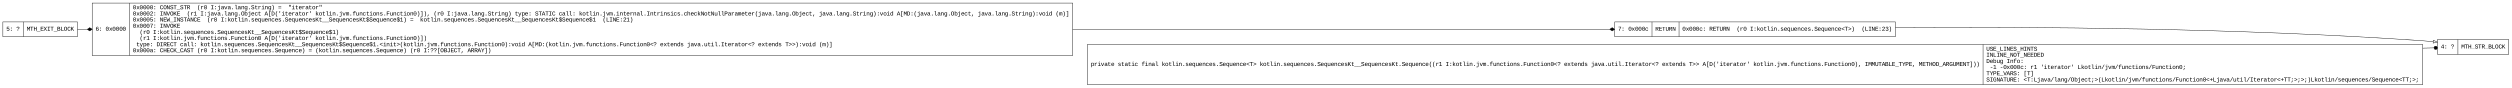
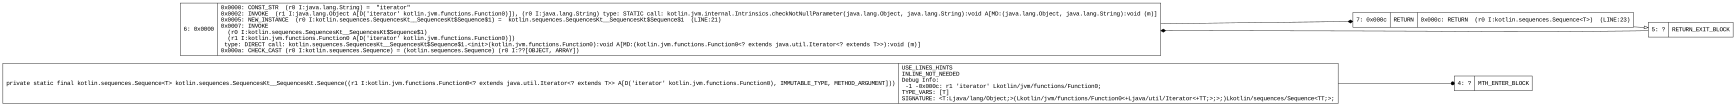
(50, 29) -> (1701, 30)
(2164, 30) -> (1639, 27)
(2483, 47) -> (1503, 83)
